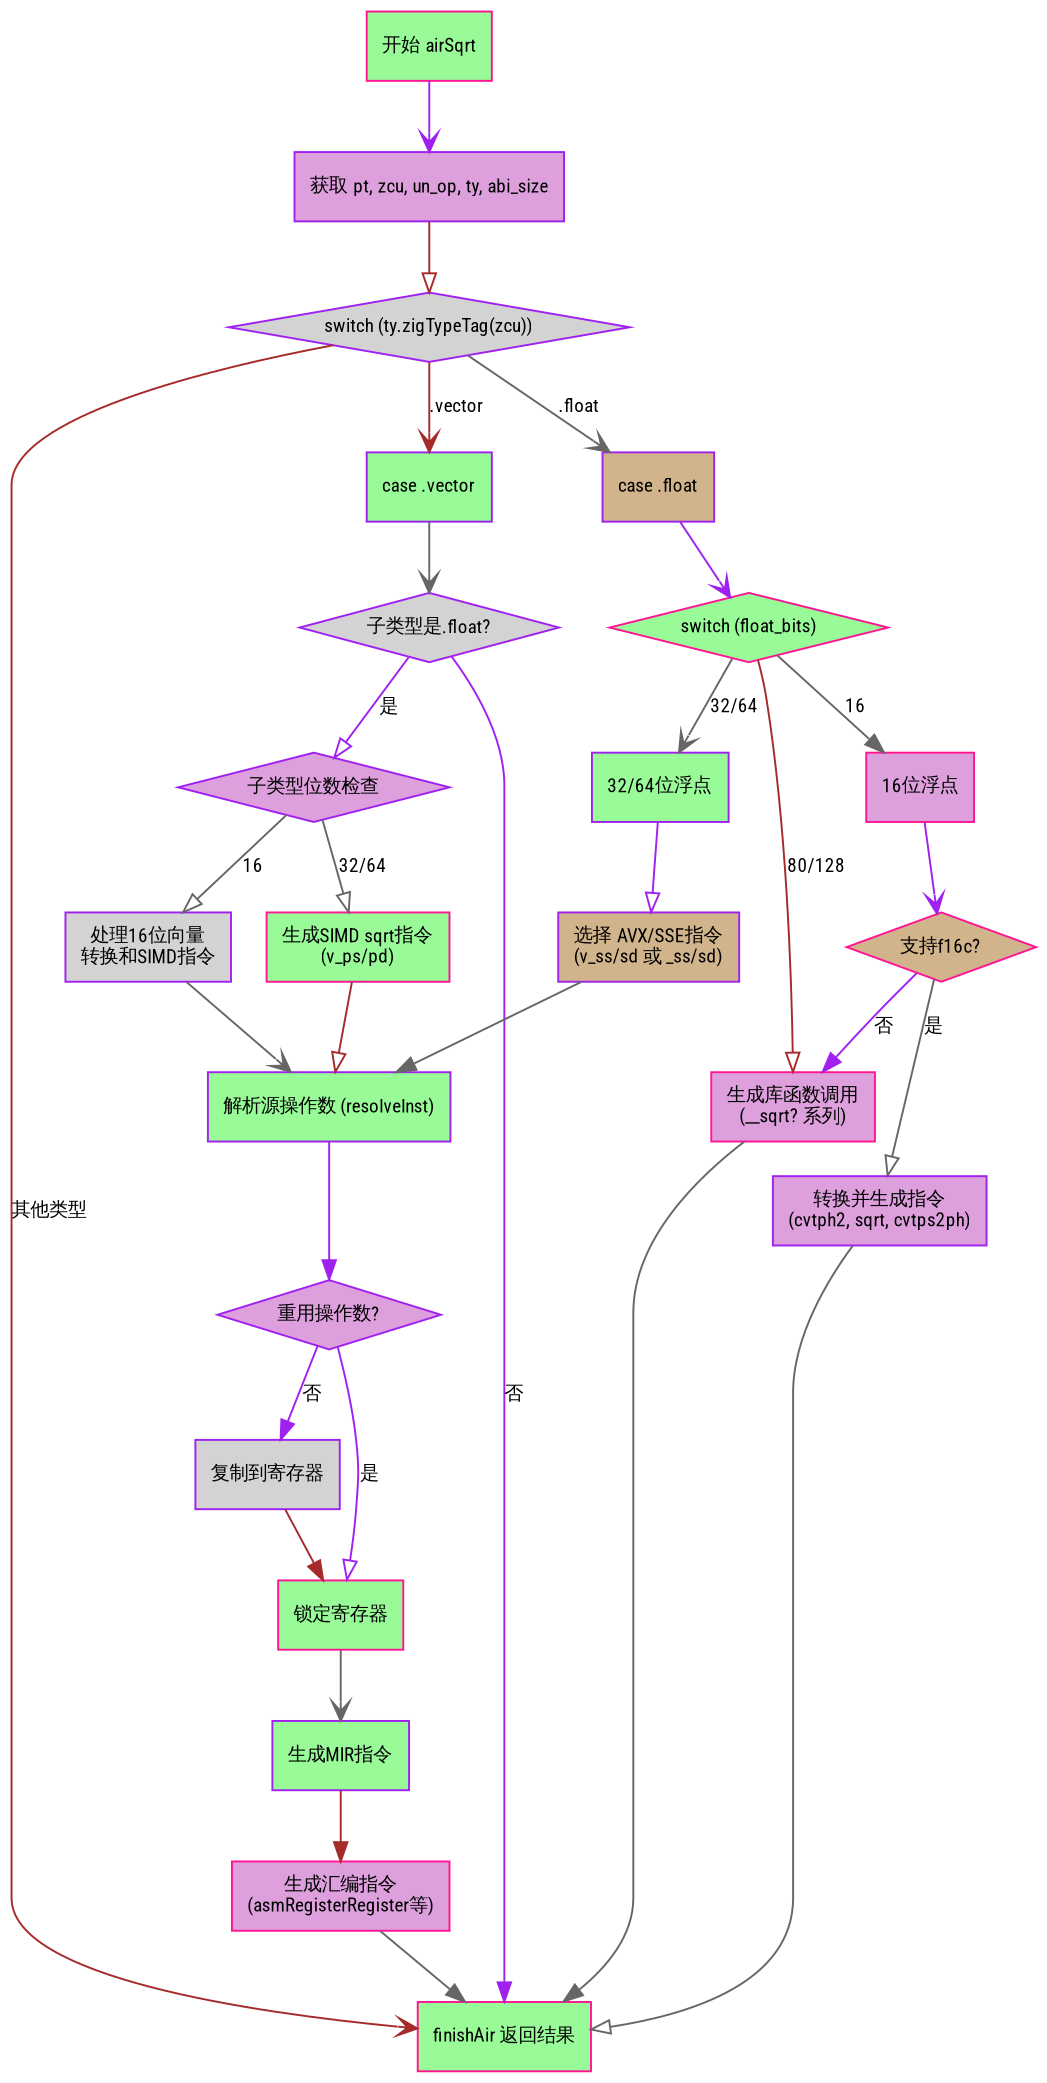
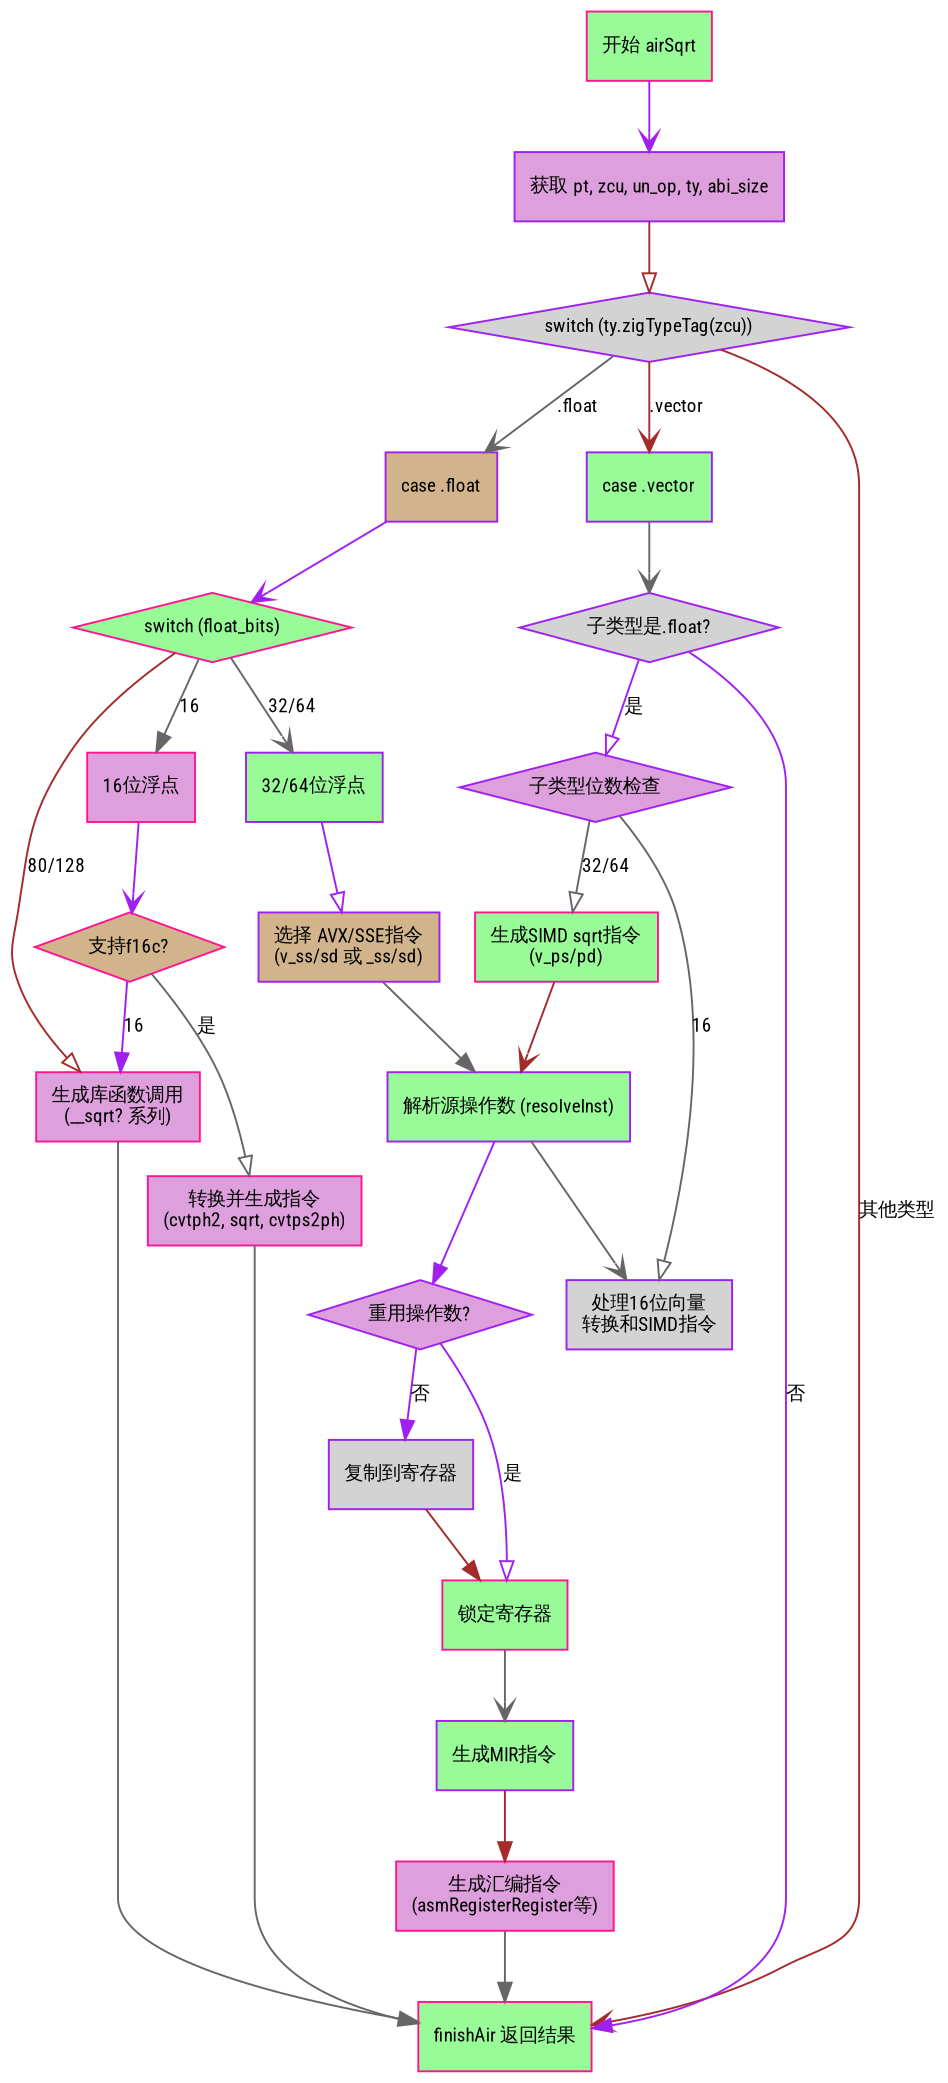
(345, 1017) -> (541, 1018)
(231, 1020) -> (573, 1202)
(884, 1027) -> (134, 1027)
(880, 1211) -> (255, 1211)
